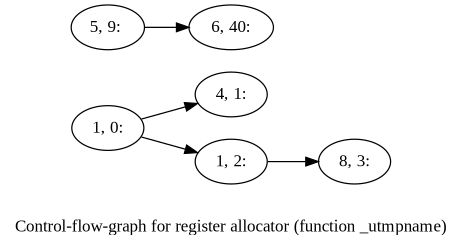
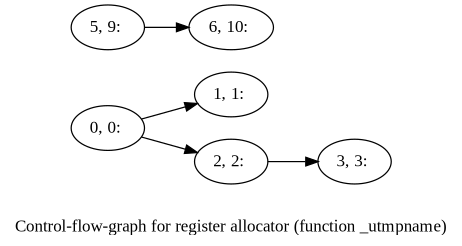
(231, 27) -> (231, 27)
(231, 94) -> (231, 94)
(108, 128) -> (108, 128)
(231, 162) -> (231, 162)
(355, 162) -> (355, 162)
